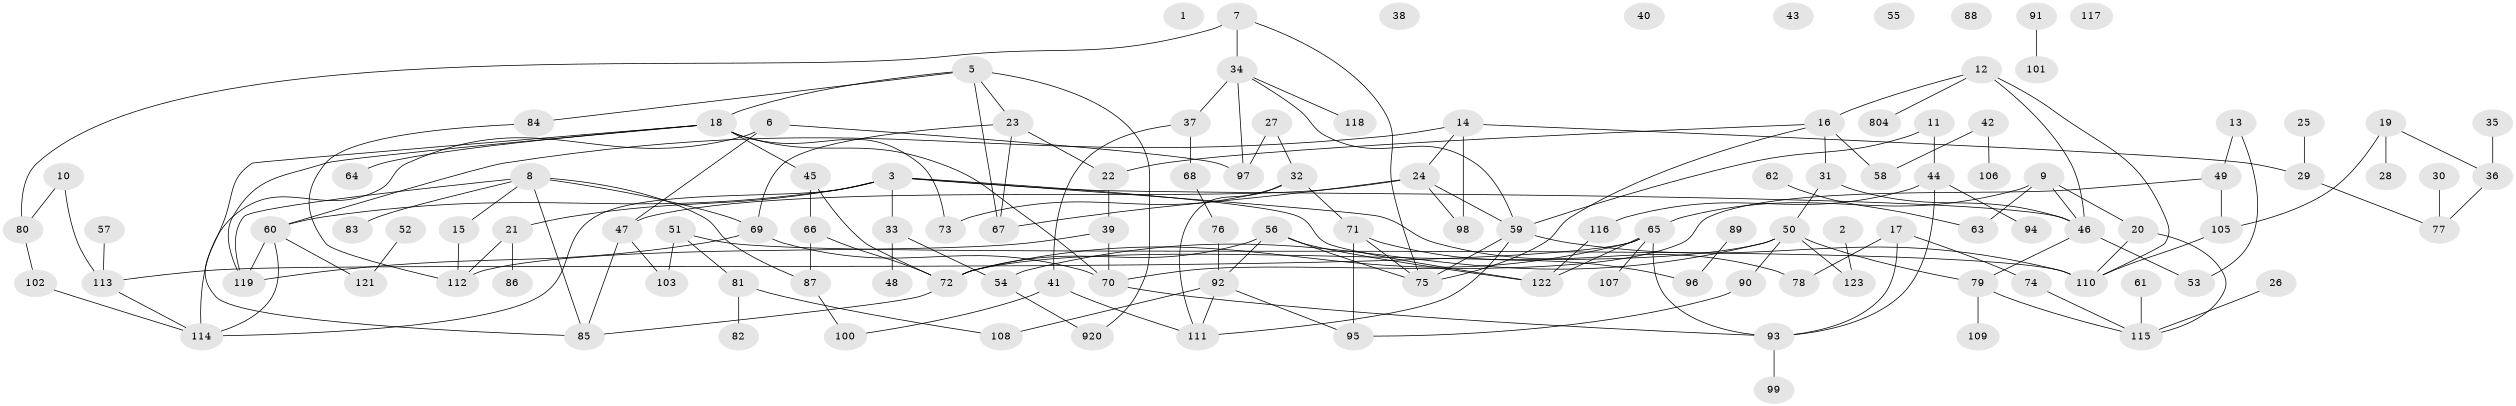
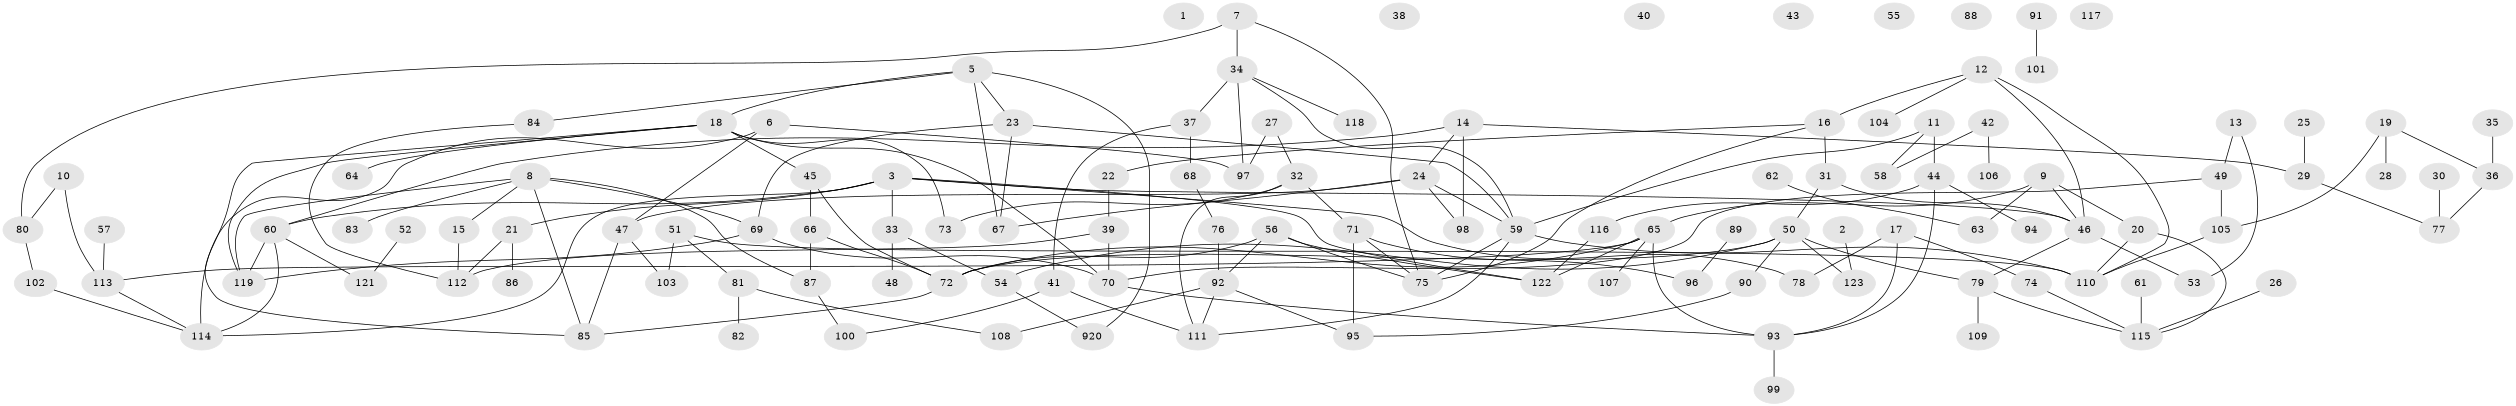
(1879, 123) -> (1879, 123)
(1063, 151) -> (1343, 153)
(1857, 154) -> (1908, 150)
